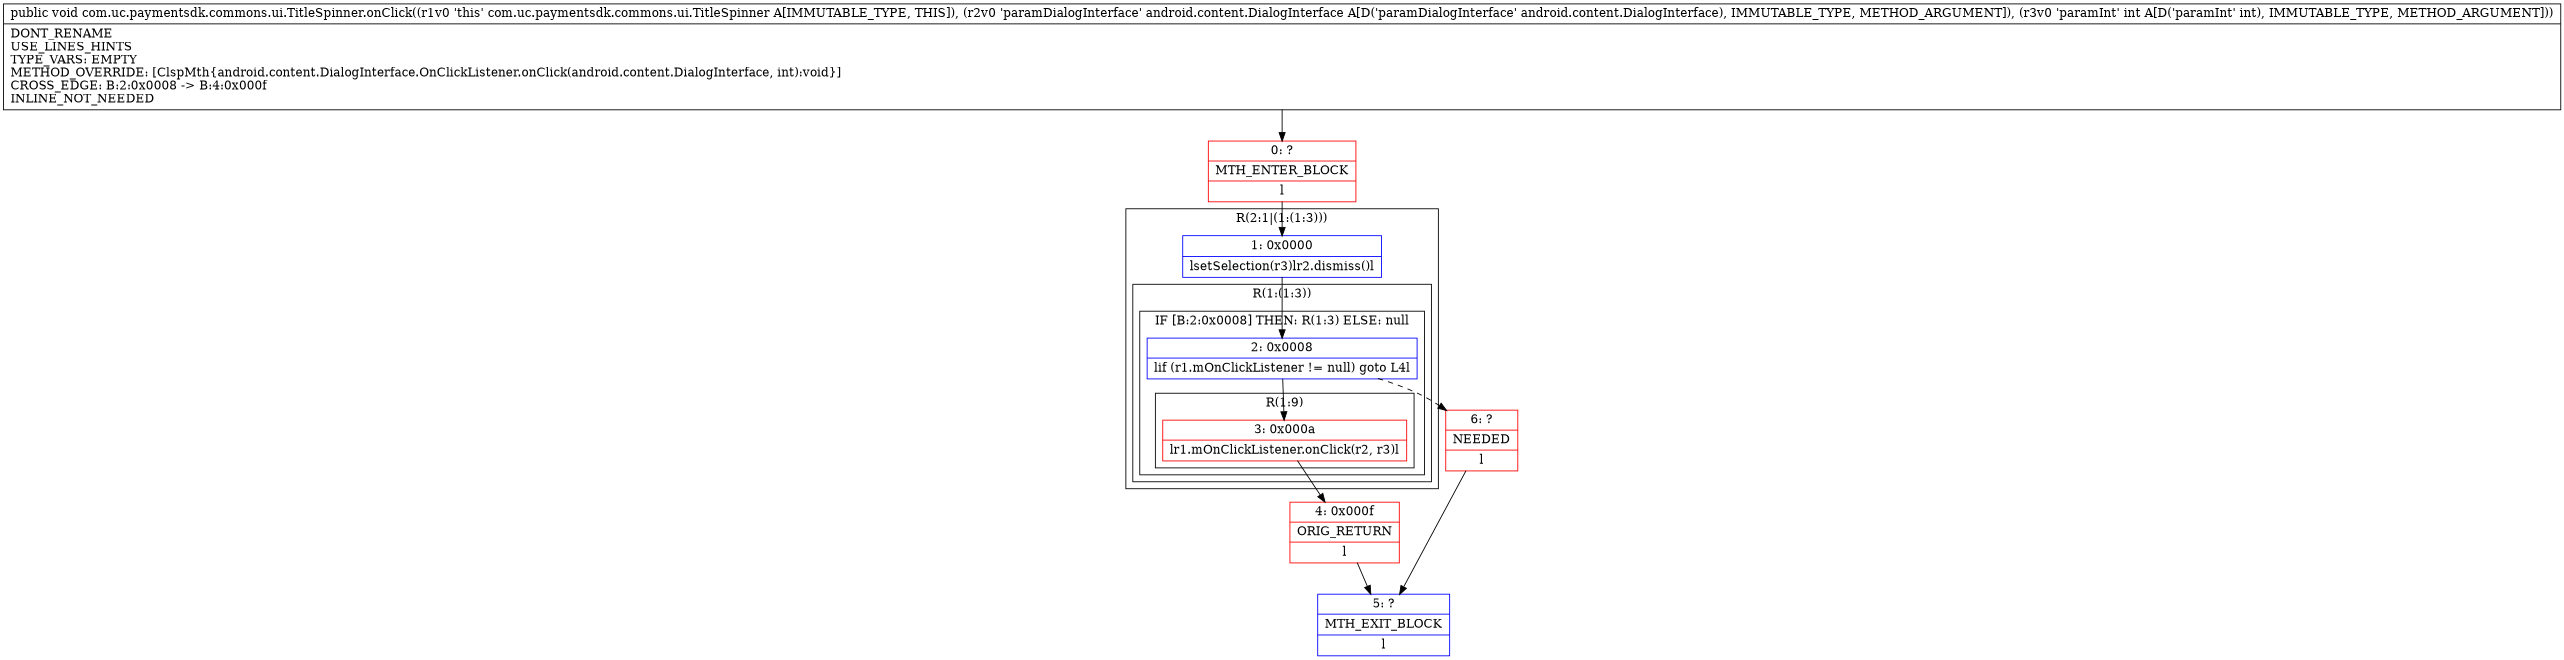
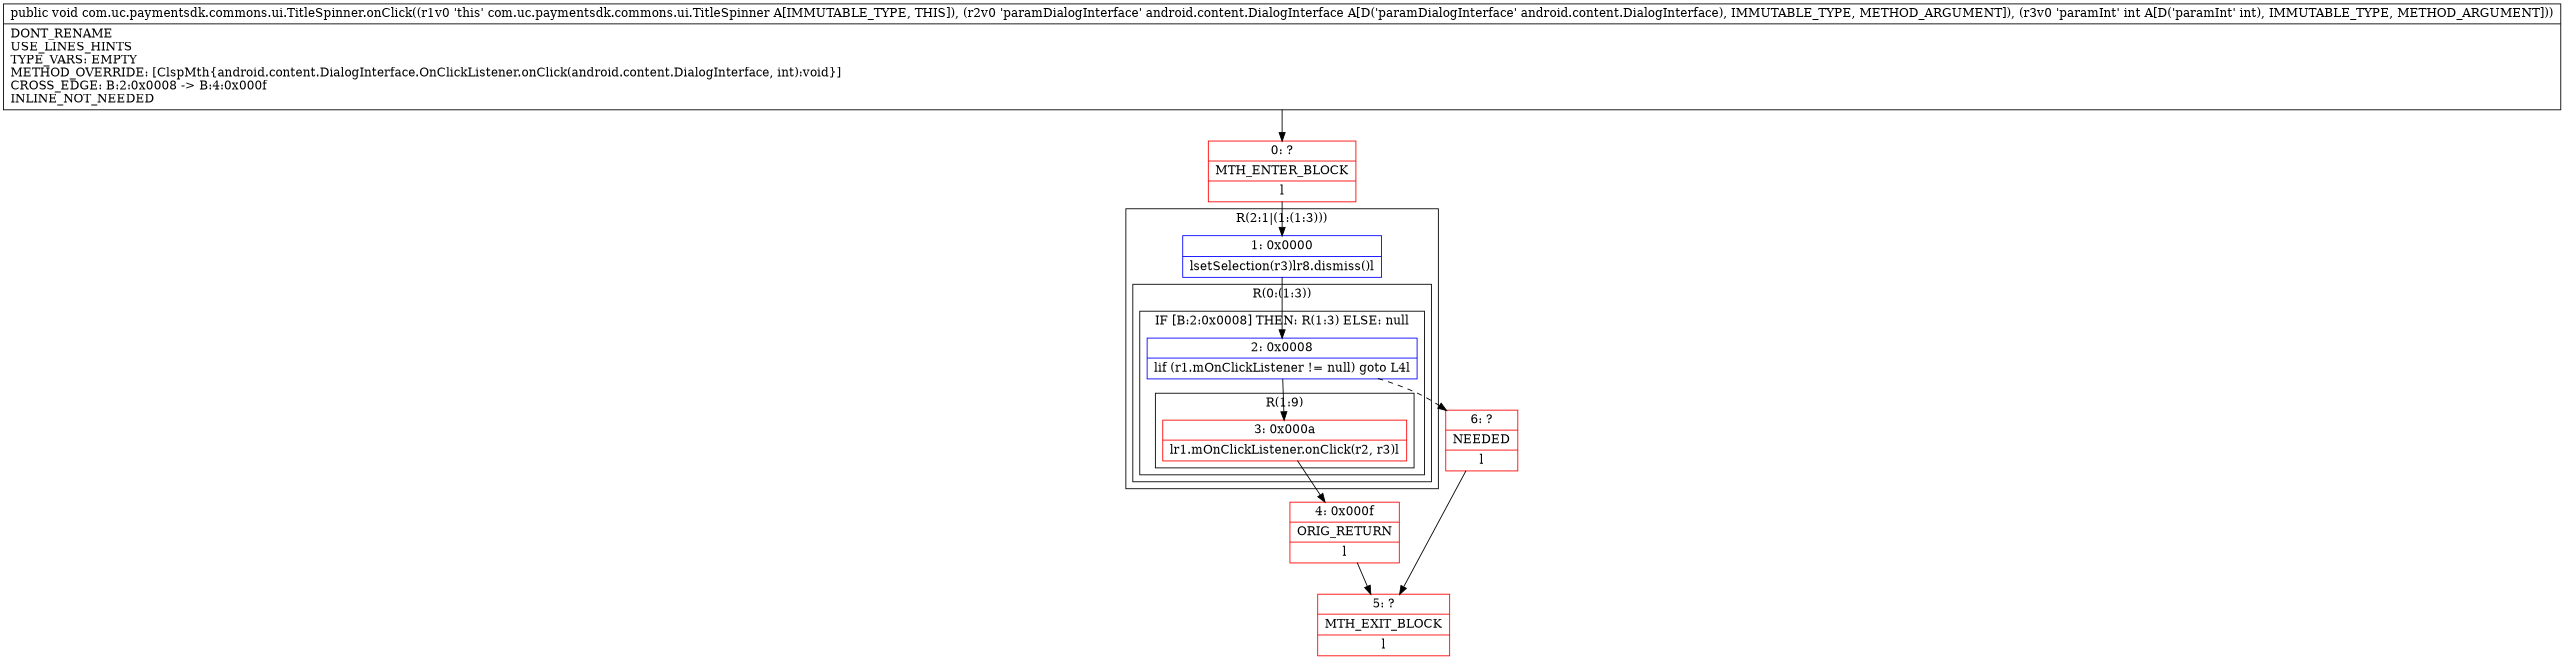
(1282, 266) -> (1282, 266)
(1282, 294) -> (1282, 294)
(1384, 625) -> (1384, 625)
